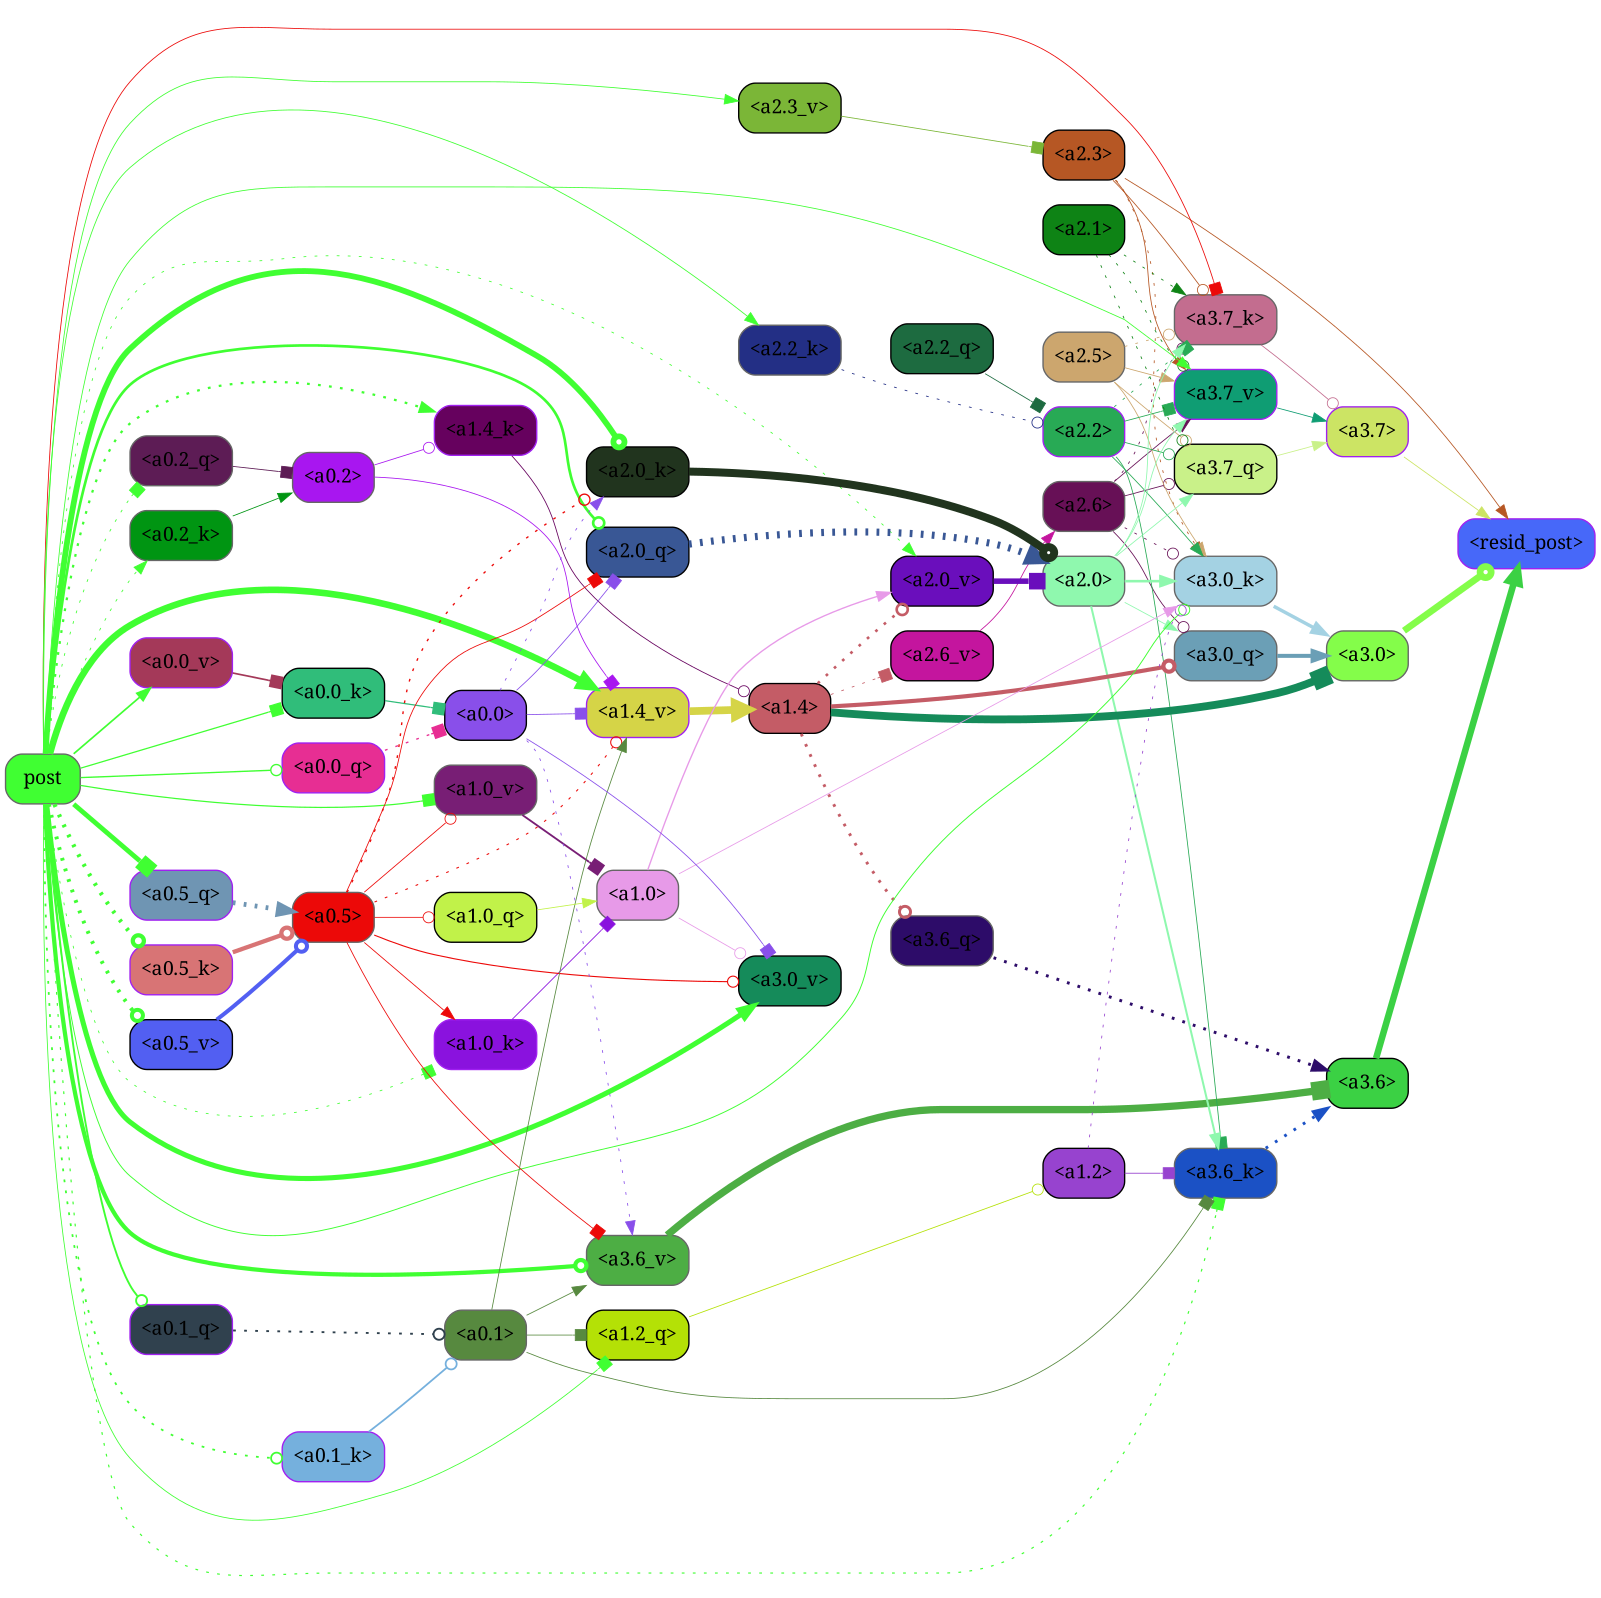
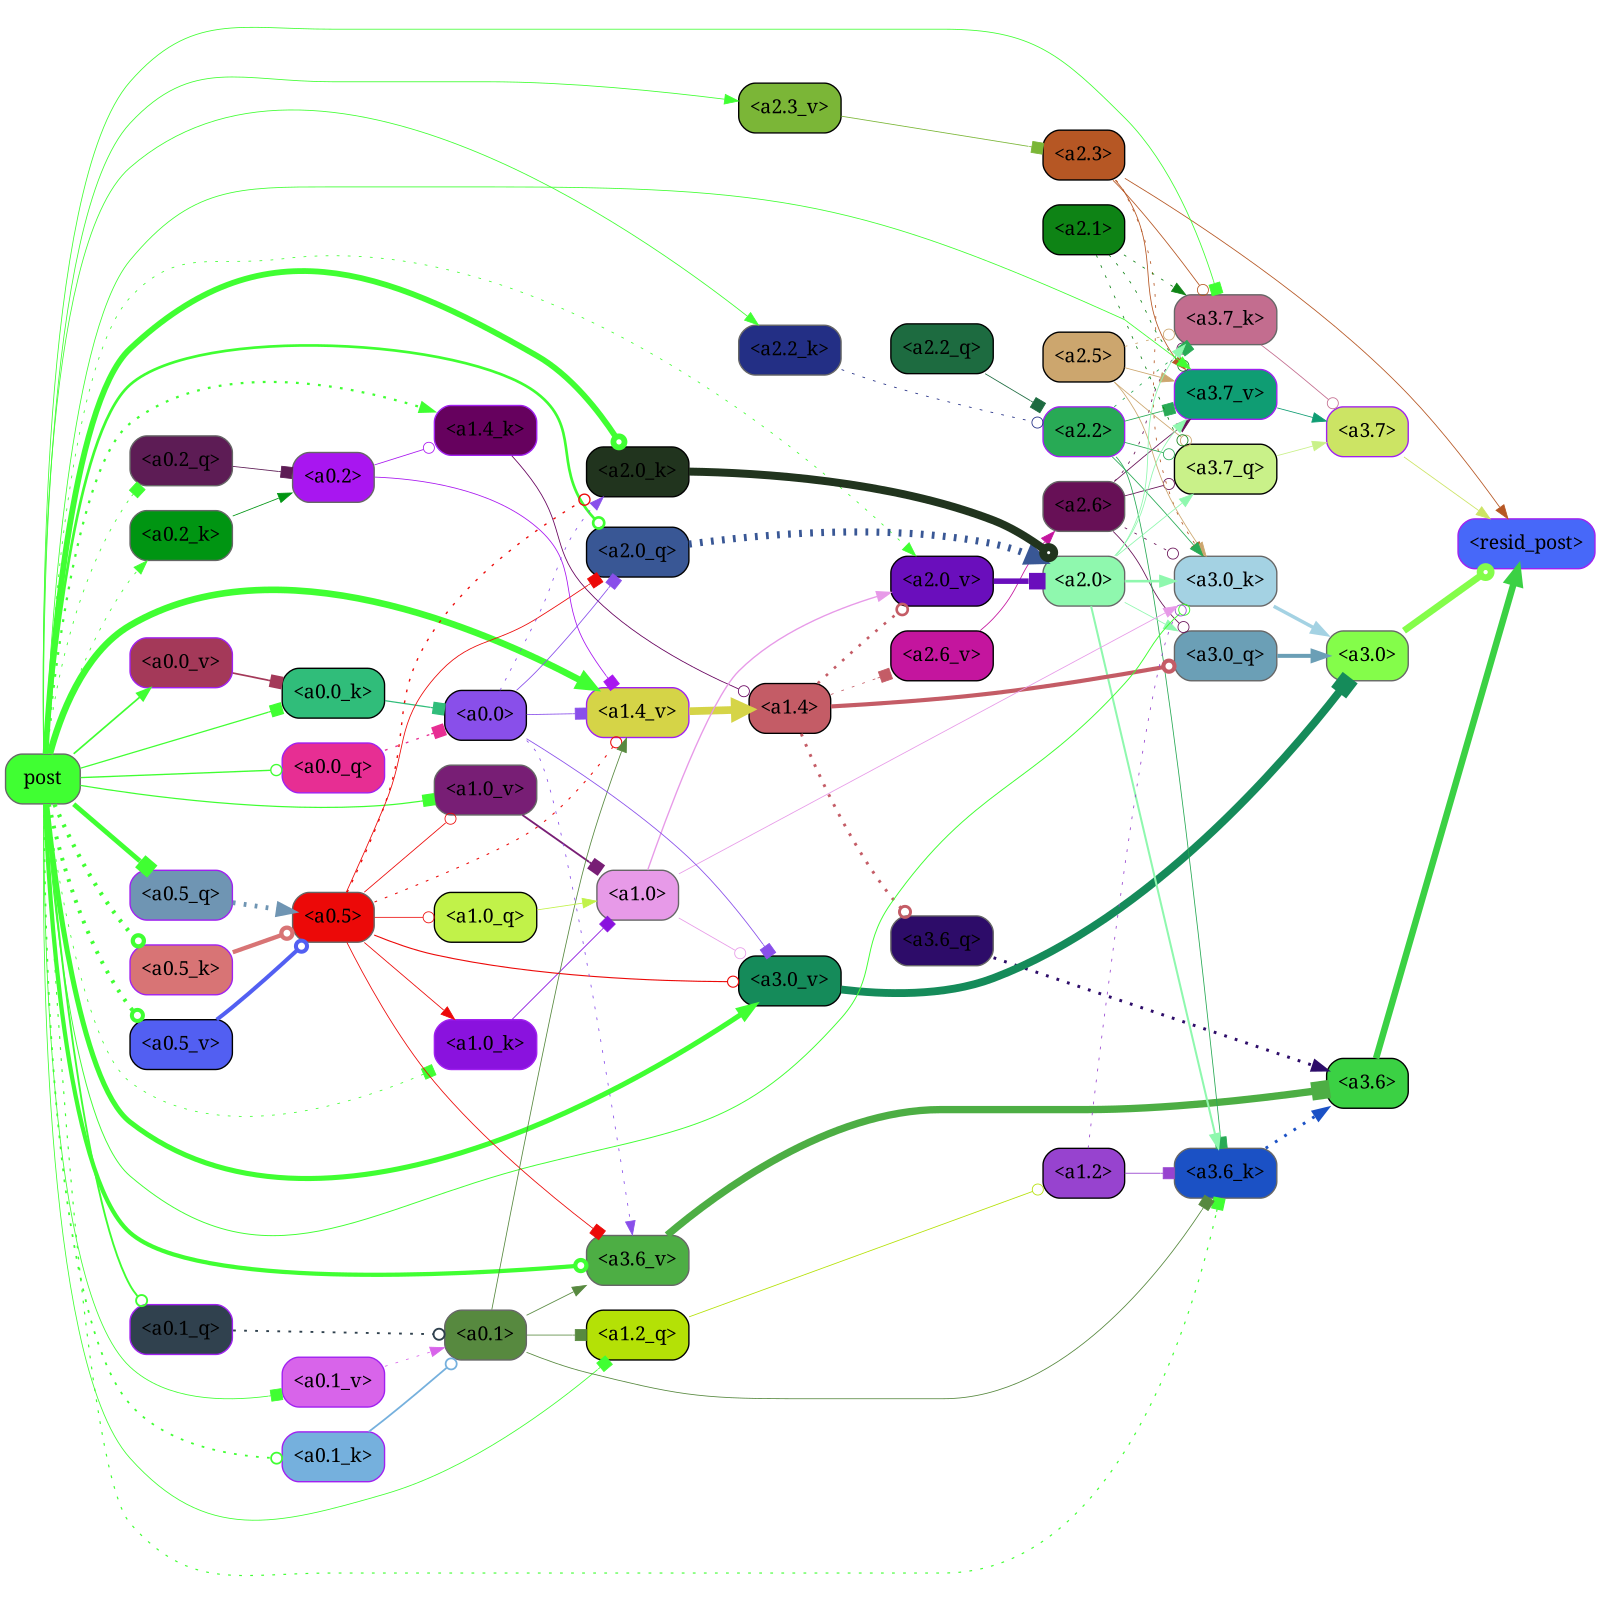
(384, 29) -> (384, 29)
(1084, 357) -> (1084, 357)
(1074, 718) -> (1136, 896)
none -> (333, 1382)
